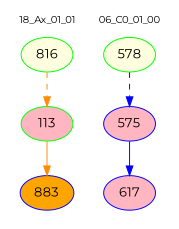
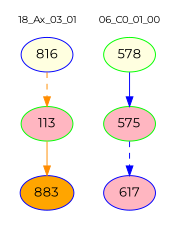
(48, 21) -> (48, 21)
(47, 55) -> (47, 55)
(130, 85) -> (130, 85)
(130, 124) -> (130, 124)
(130, 154) -> (130, 154)
